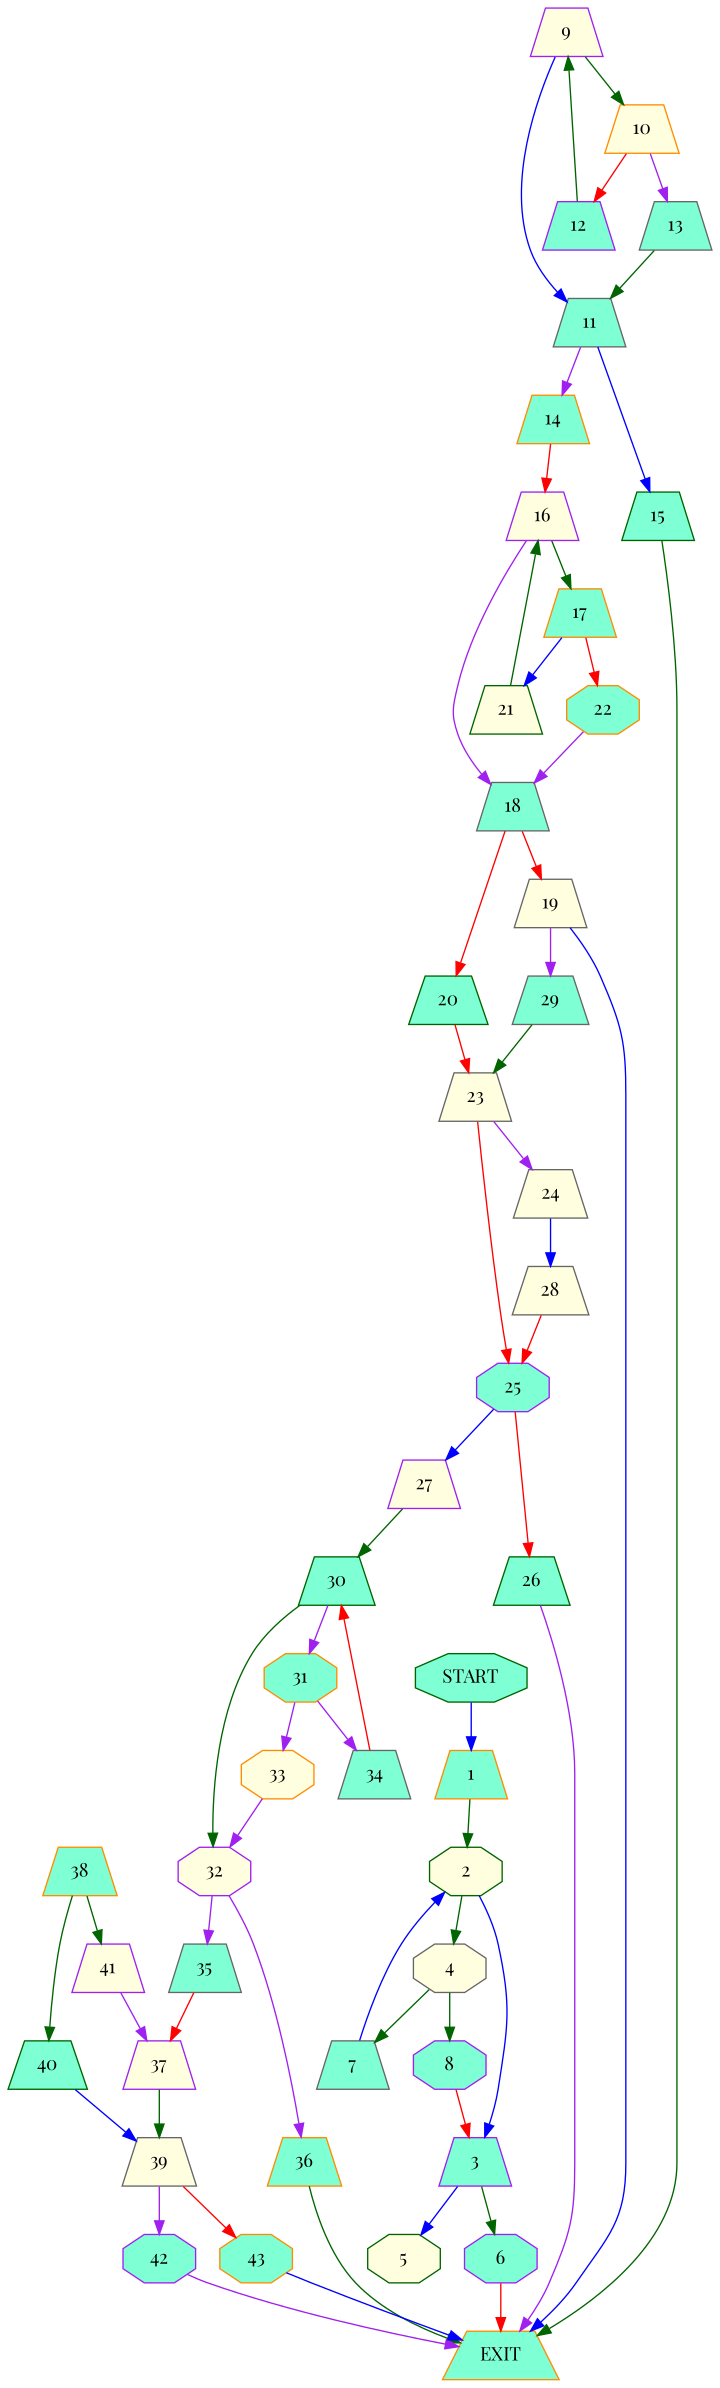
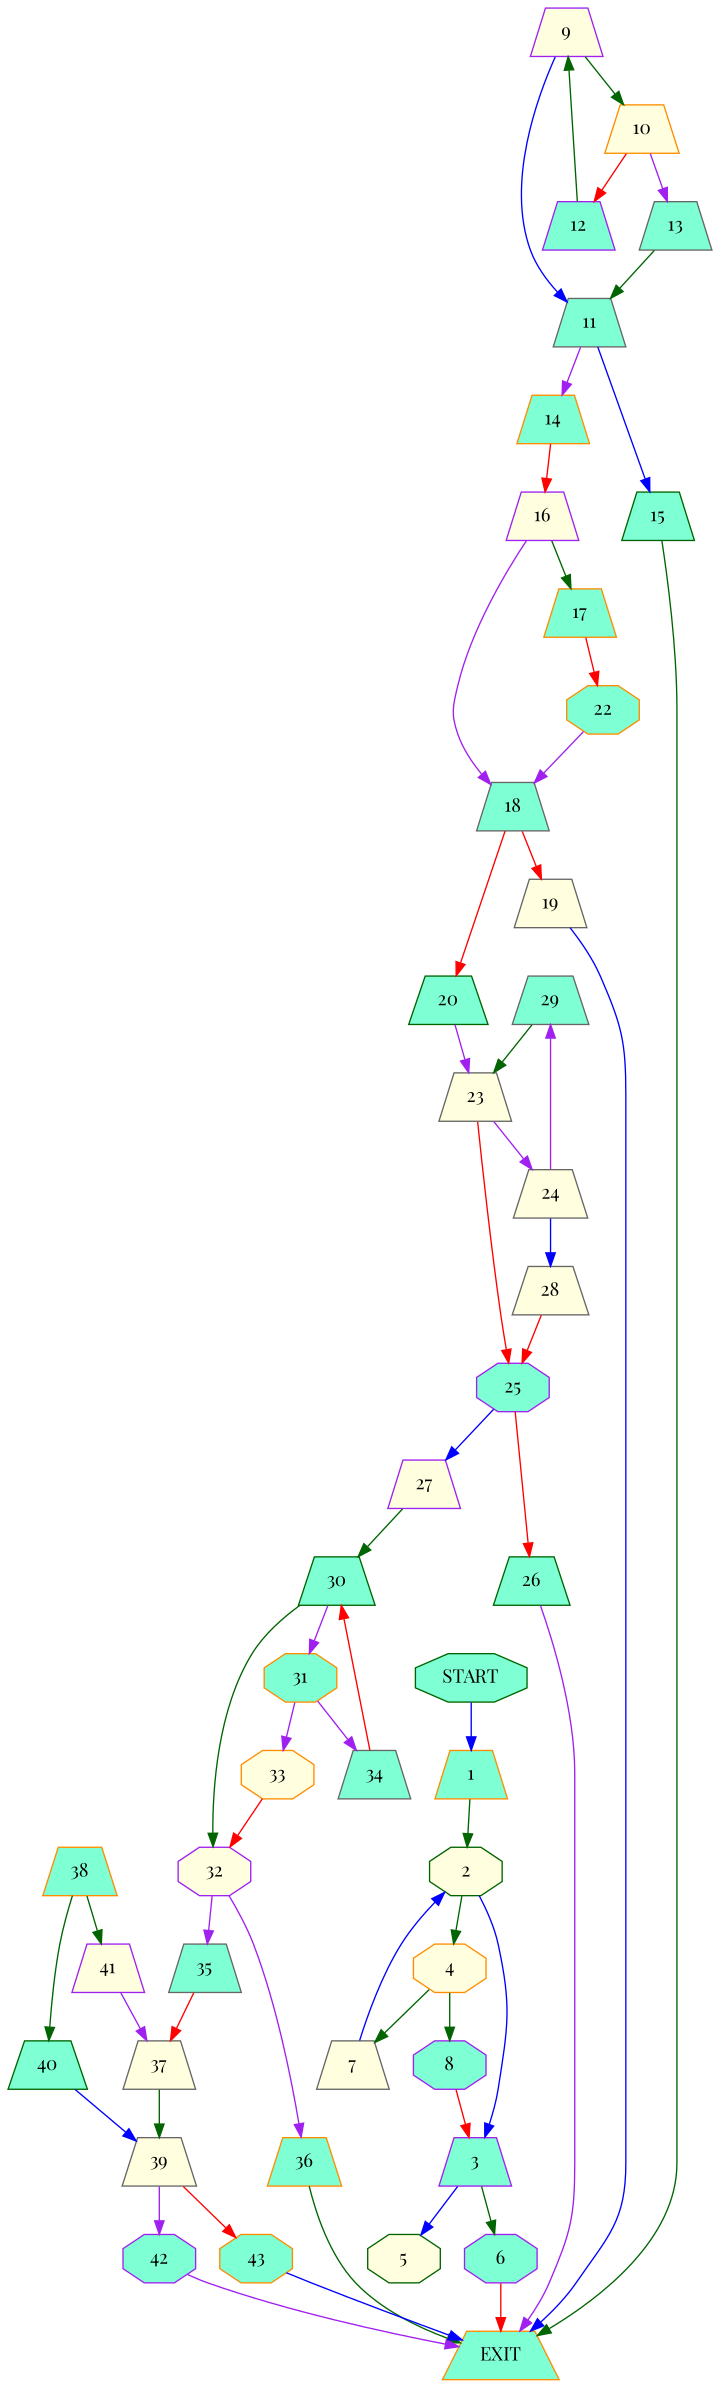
(506, 710) -> none
(551, 945) -> (551, 1104)
(460, 1042) -> (460, 1042)
(250, 1817) -> (250, 1817)
(450, 1968) -> (450, 1968)
(159, 2065) -> (159, 2065)
(353, 2065) -> (353, 2065)
